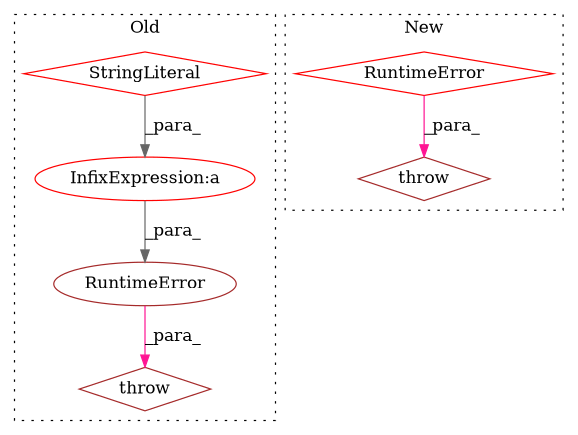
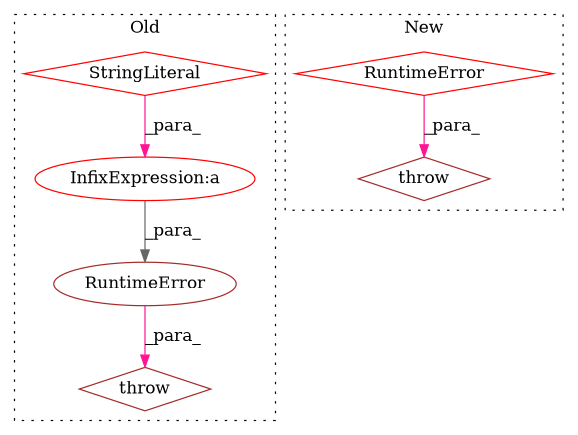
(145, 120) -> (145, 120)
